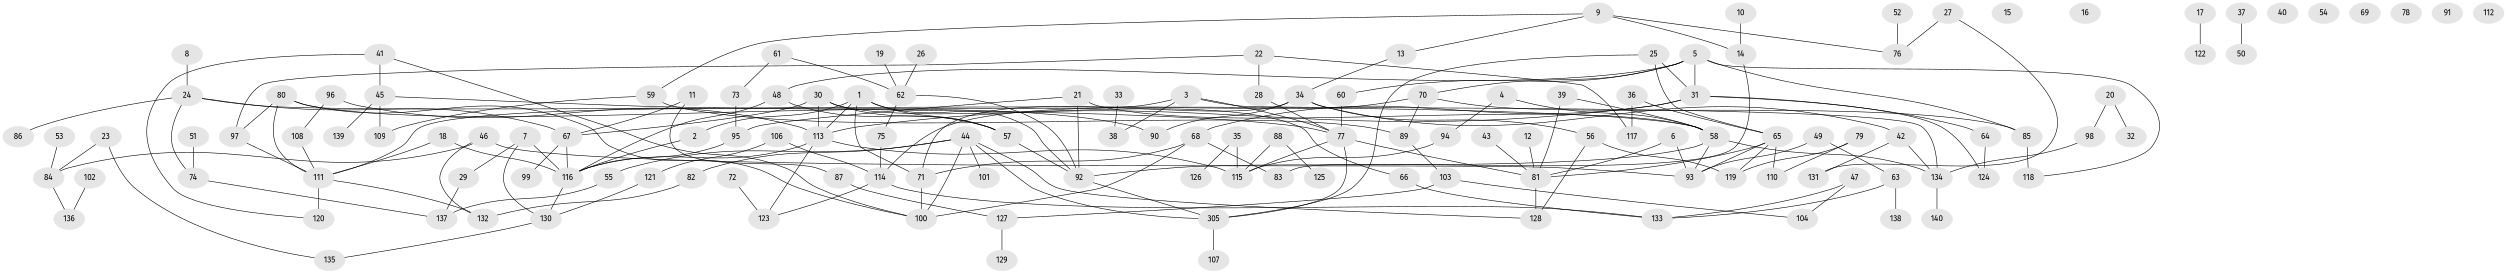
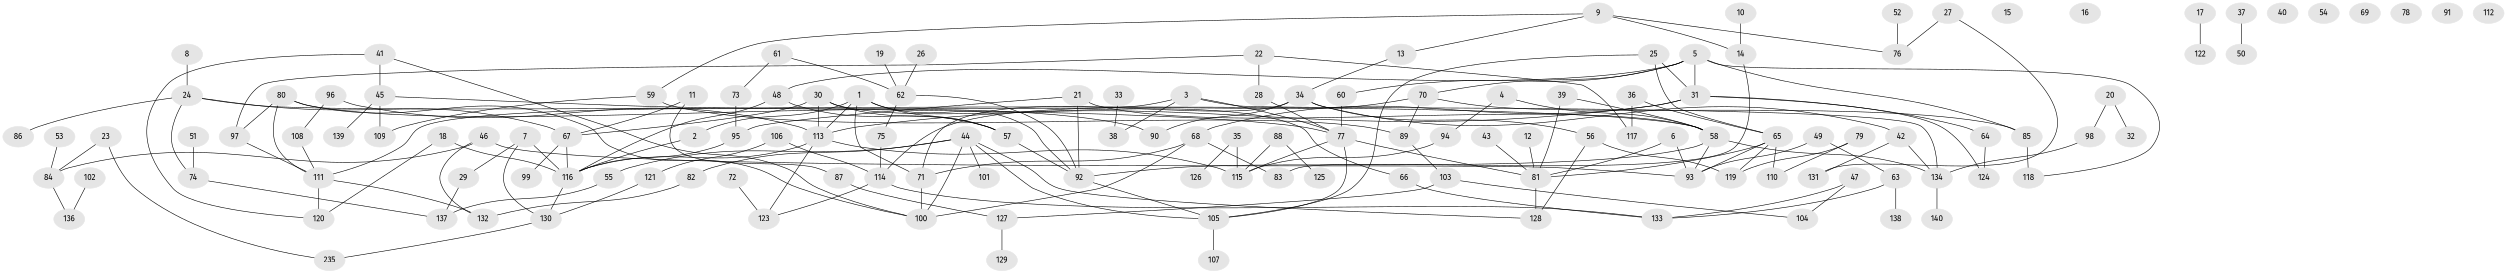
(394, 156) -> (381, 178)
(1214, 219) -> (1214, 219)
(330, 260) -> (330, 260)
